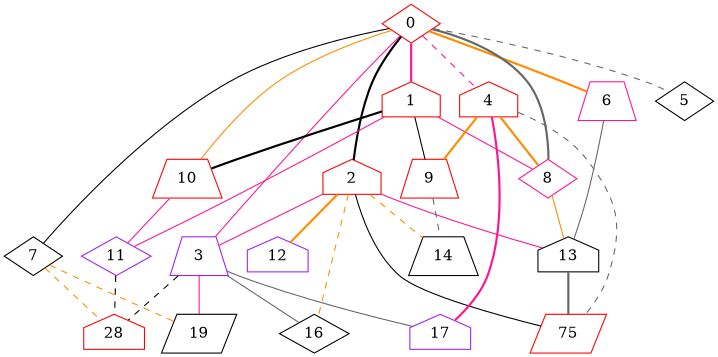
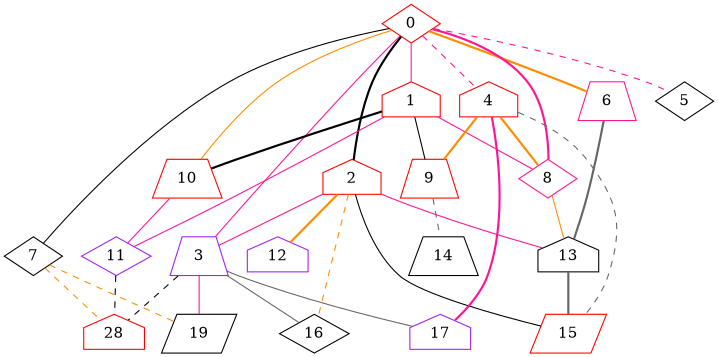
(553, 54) -> (553, 54)
(411, 63) -> (411, 63)
(521, 75) -> (521, 75)
(591, 181) -> (591, 181)
(396, 216) -> none
(568, 334) -> (568, 334)
